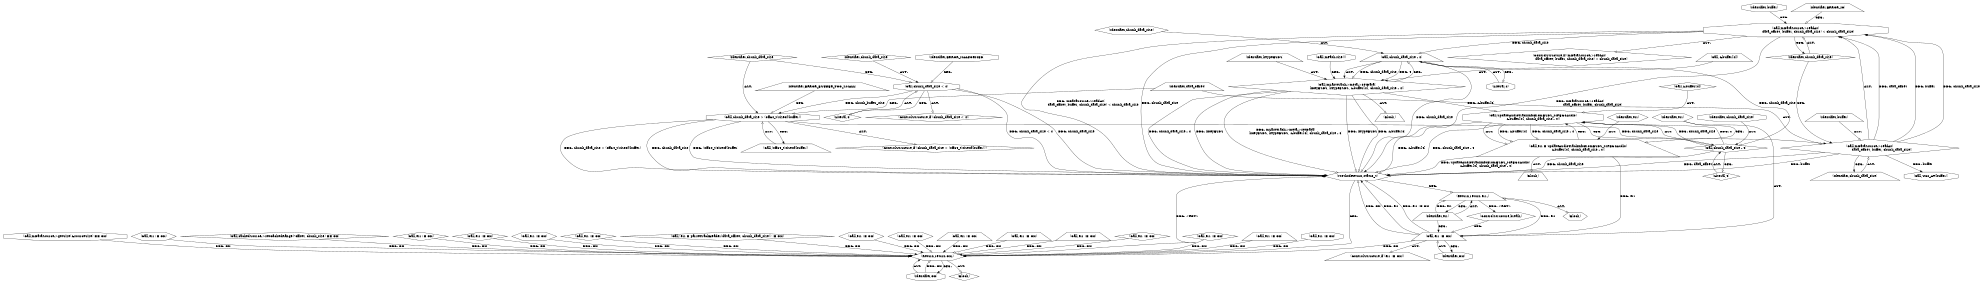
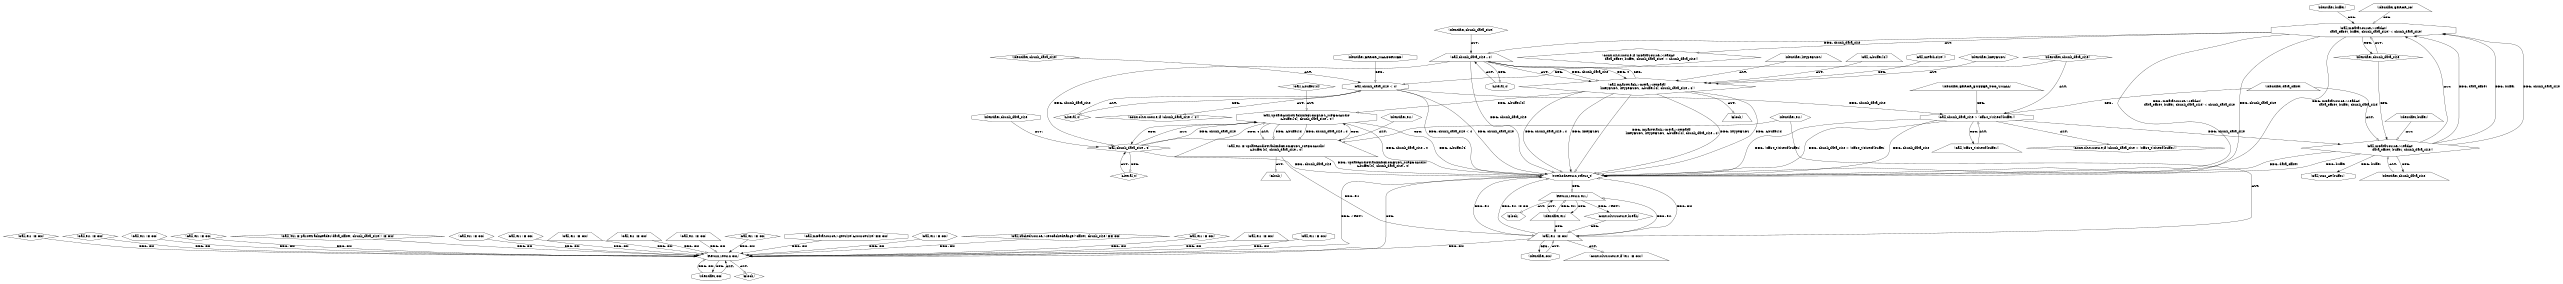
none -> (1989, 57)
(865, 103) -> (1868, 103)
